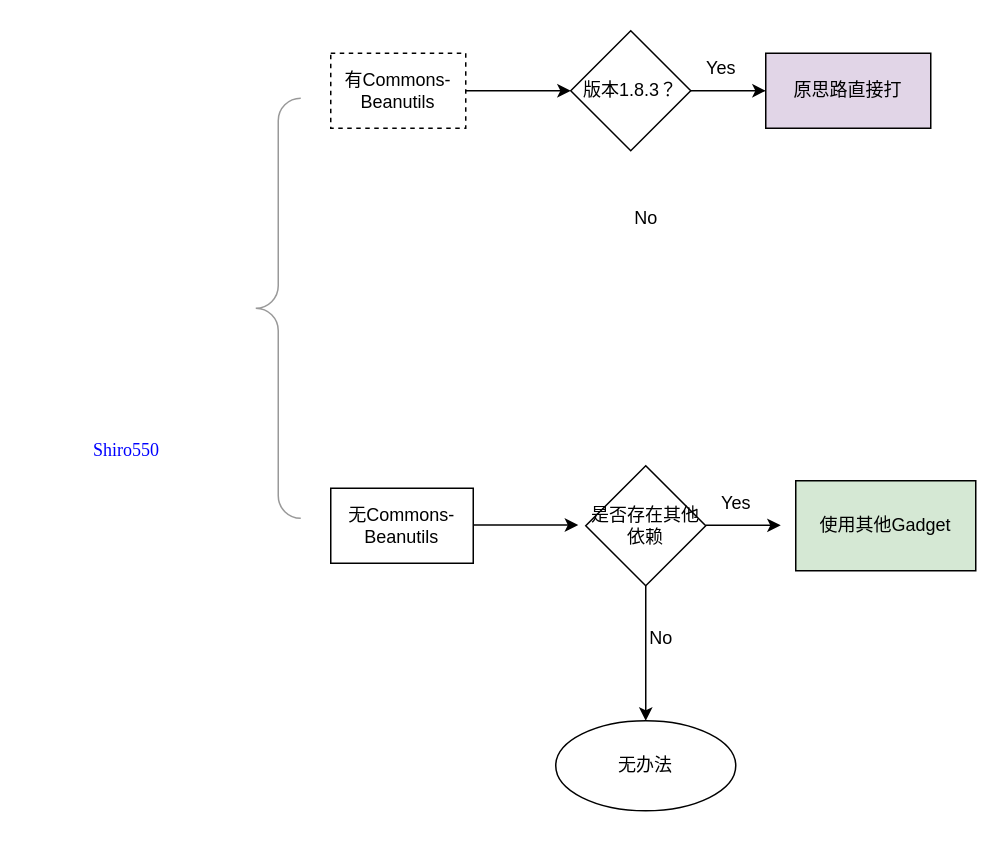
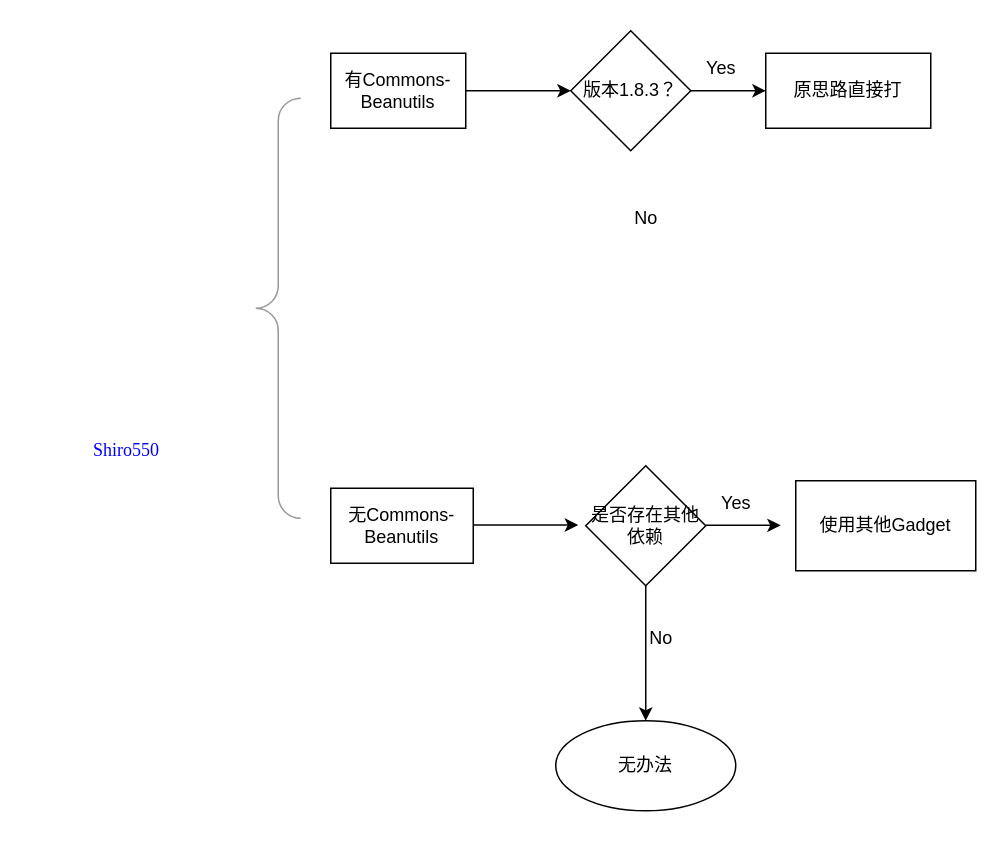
(398, 91) -> (398, 91)
(848, 91) -> (848, 91)
(886, 526) -> (886, 526)
